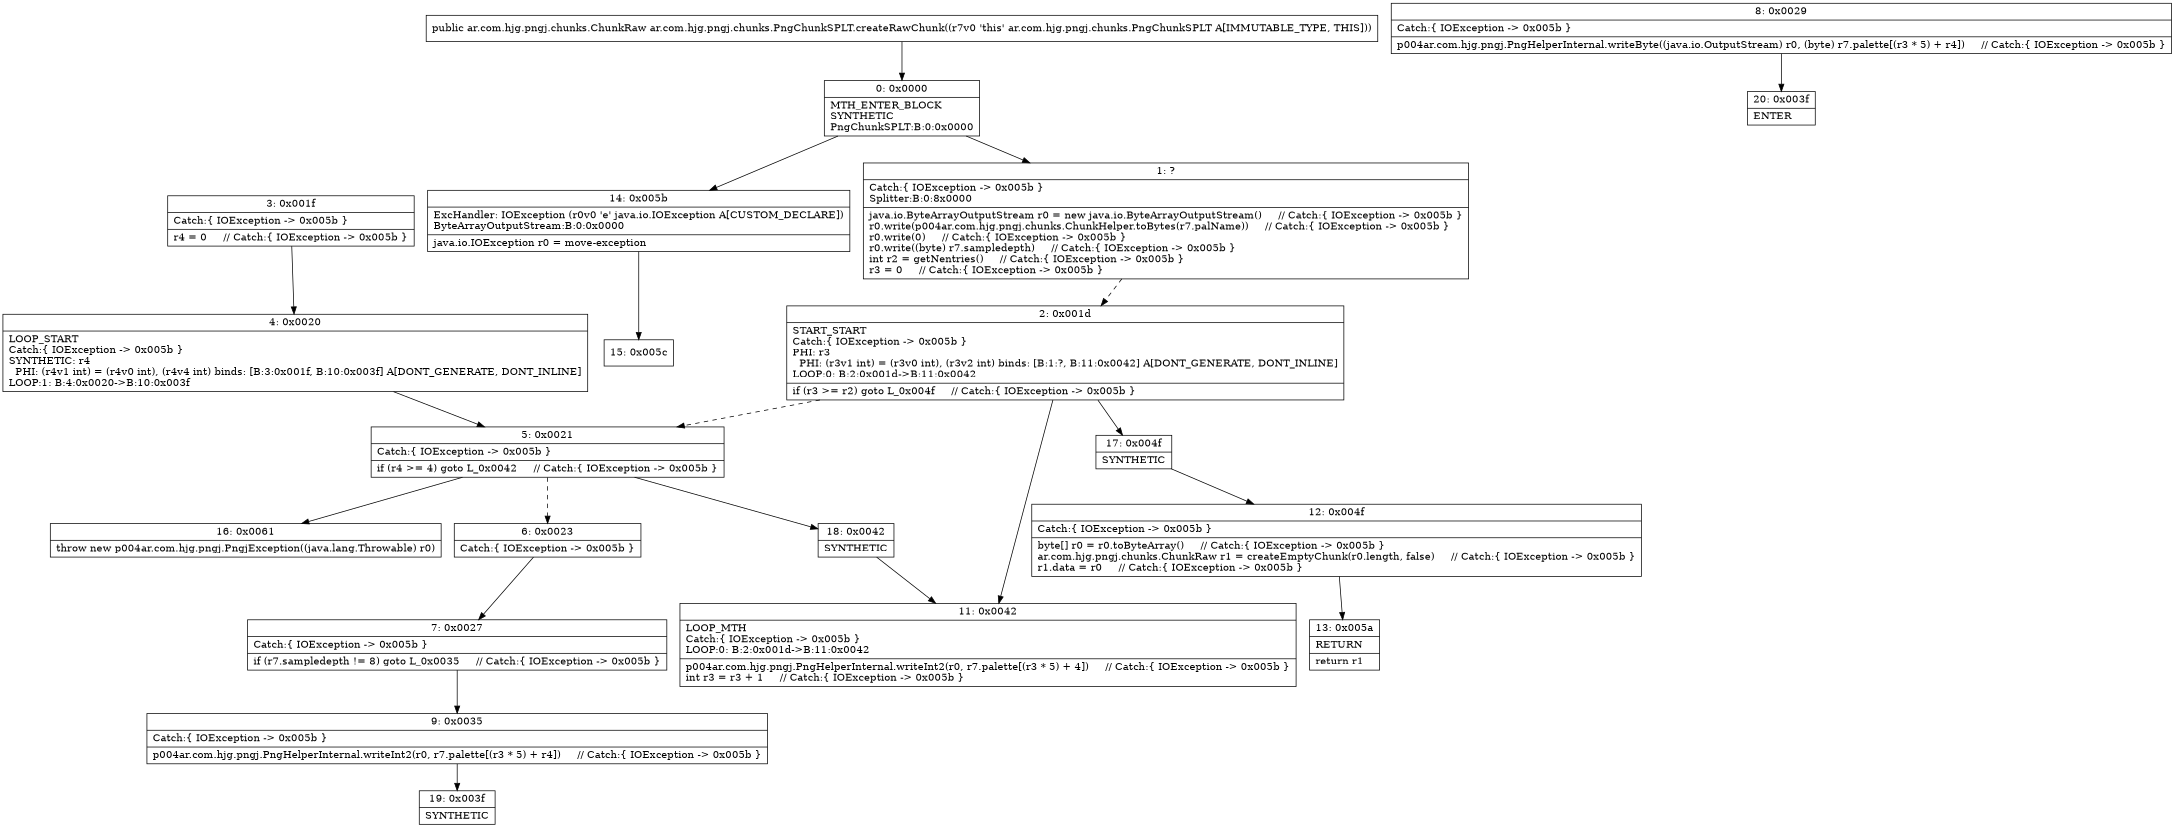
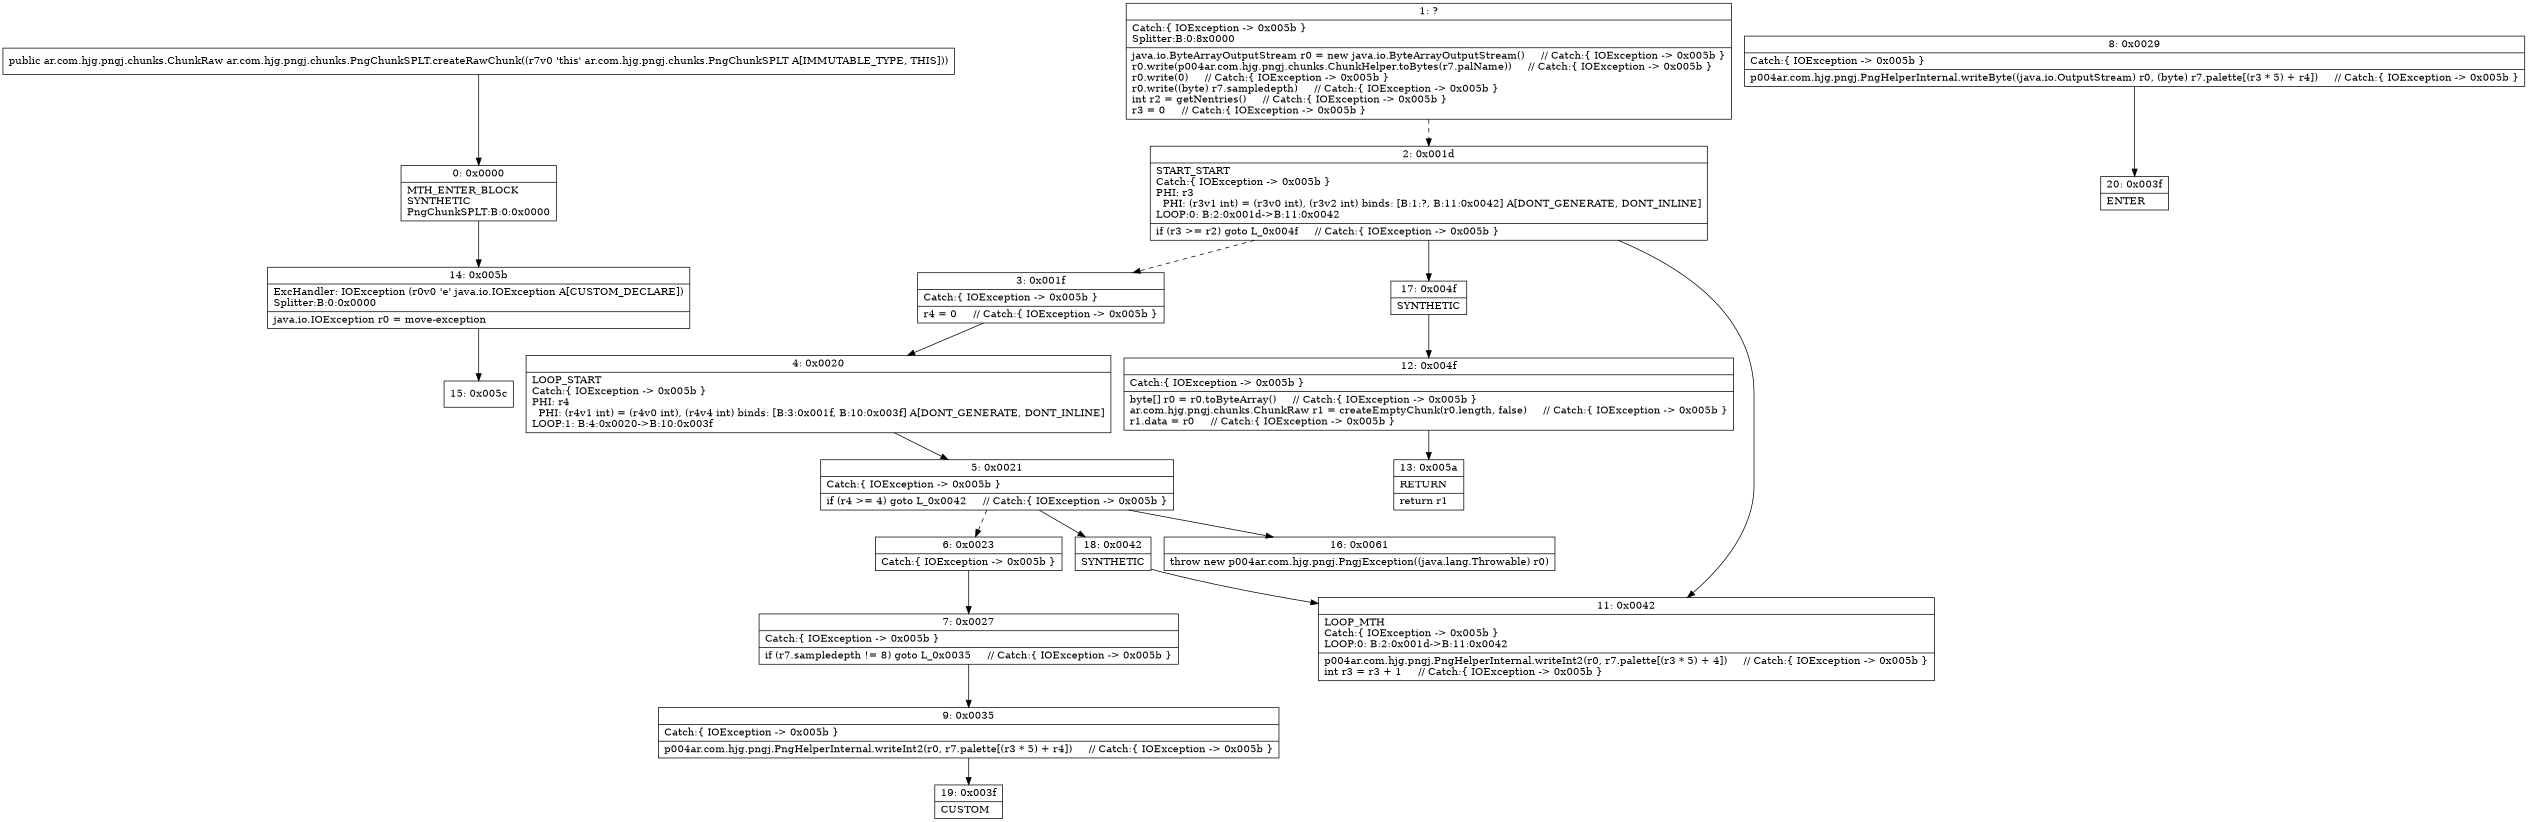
(995, 148) -> none
(529, 226) -> (325, 303)
(51, 361) -> (553, 402)
(752, 413) -> (1197, 256)
(457, 816) -> (965, 810)
